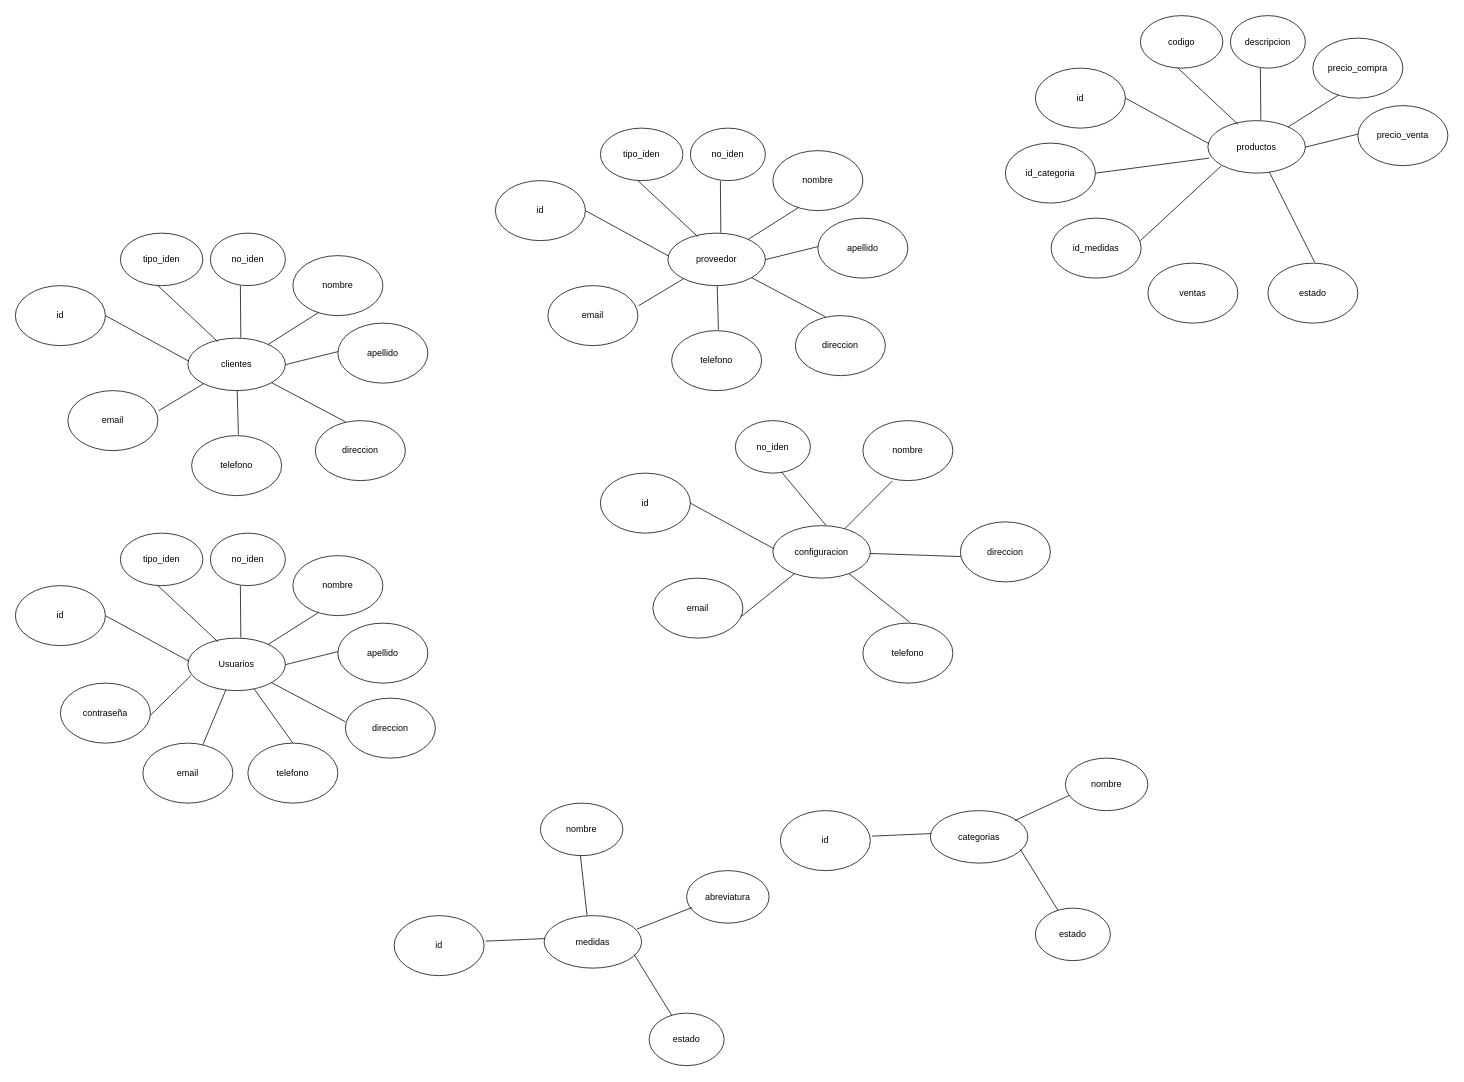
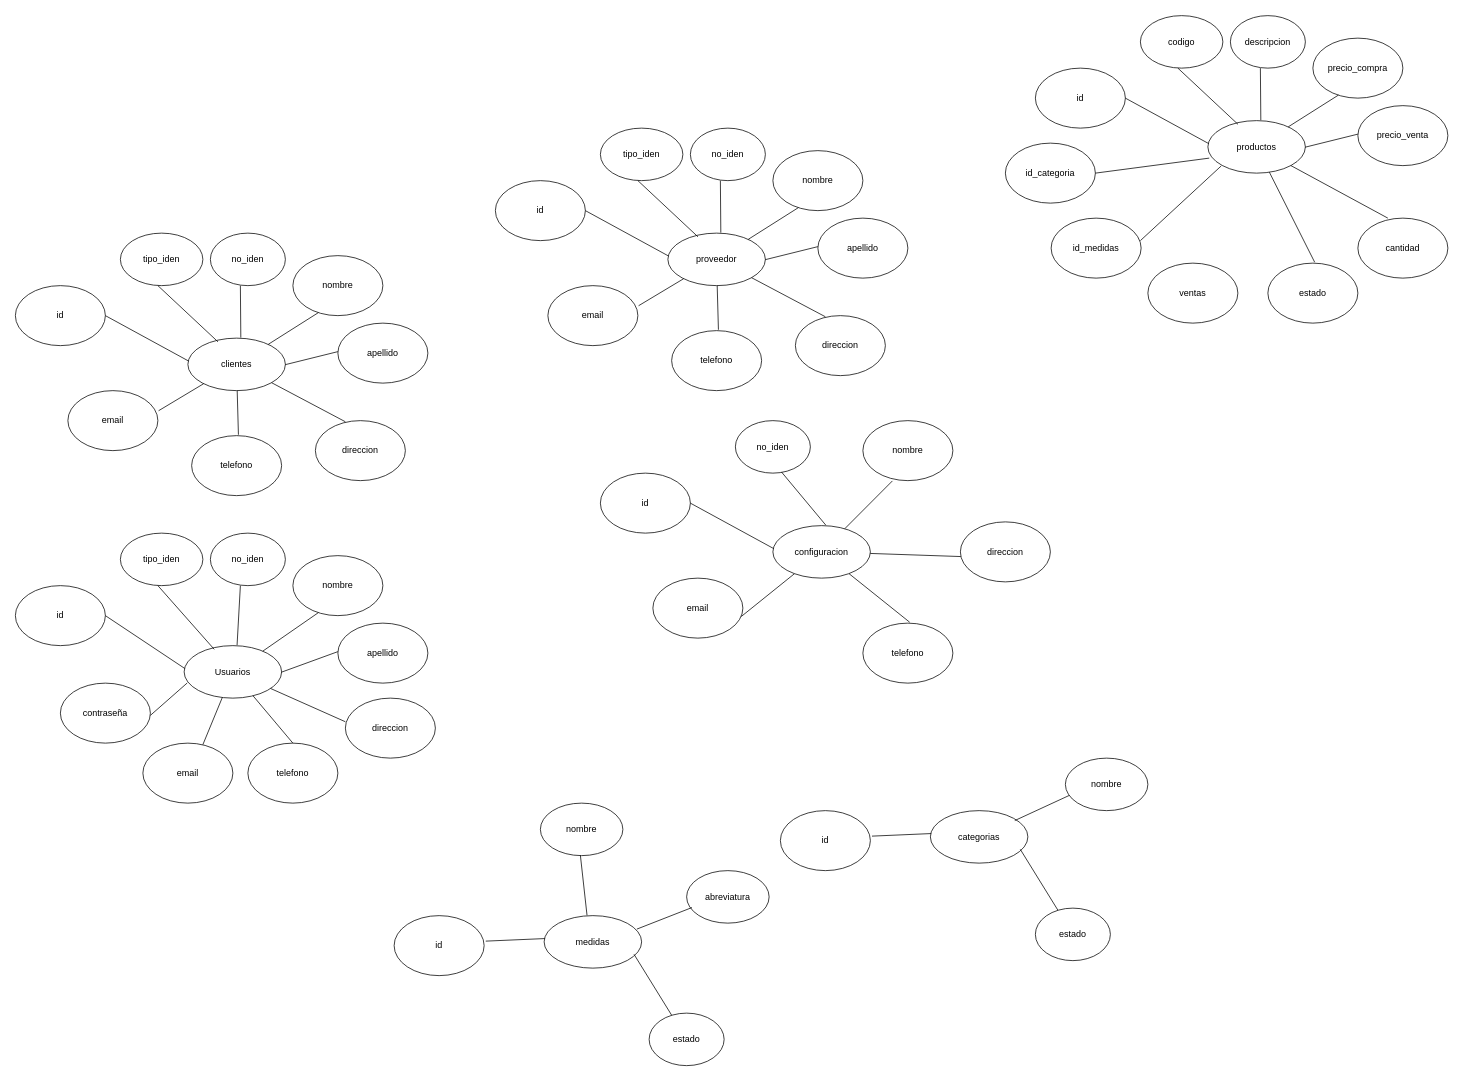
none -> (1339, 192)
none -> (1403, 248)
(237, 664) -> (233, 672)
